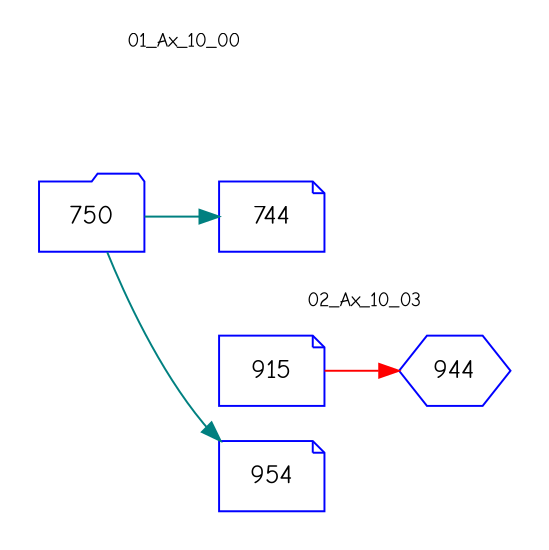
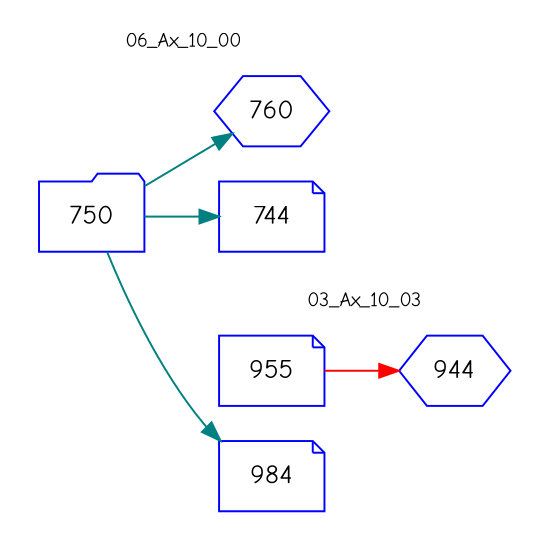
(184, 42) -> (184, 42)
none -> (272, 111)
(365, 301) -> (365, 301)
(272, 371) -> (272, 371)
(272, 476) -> (272, 476)
